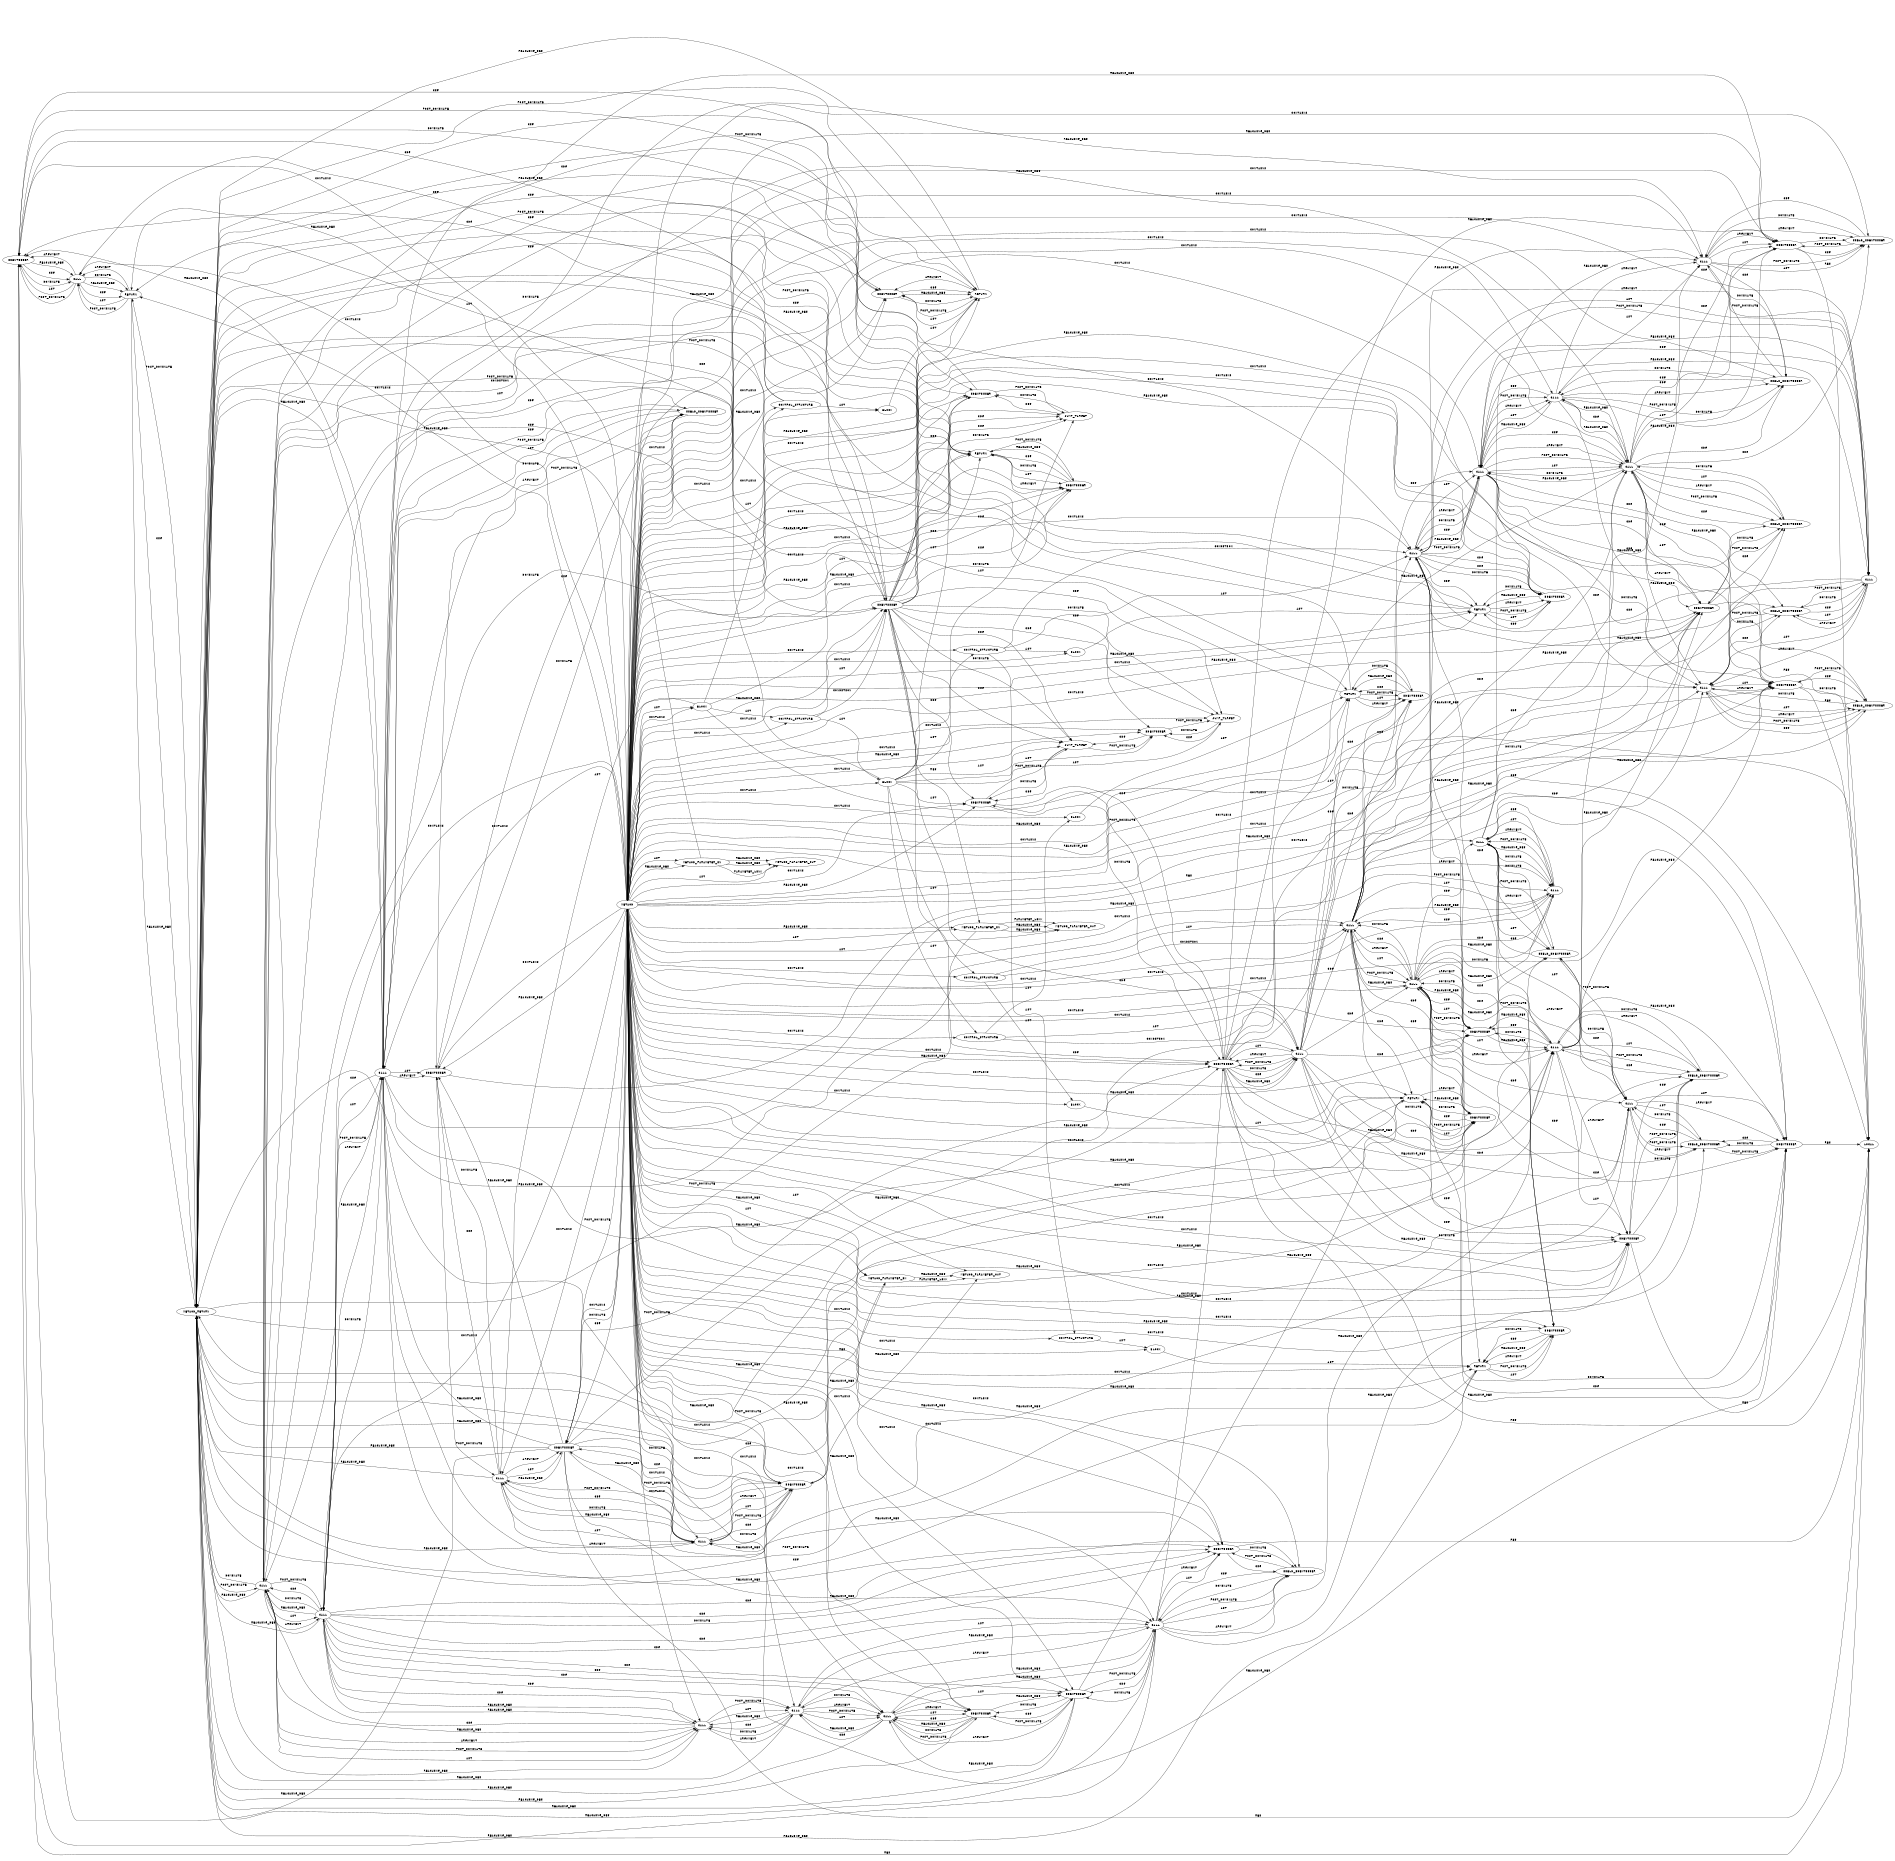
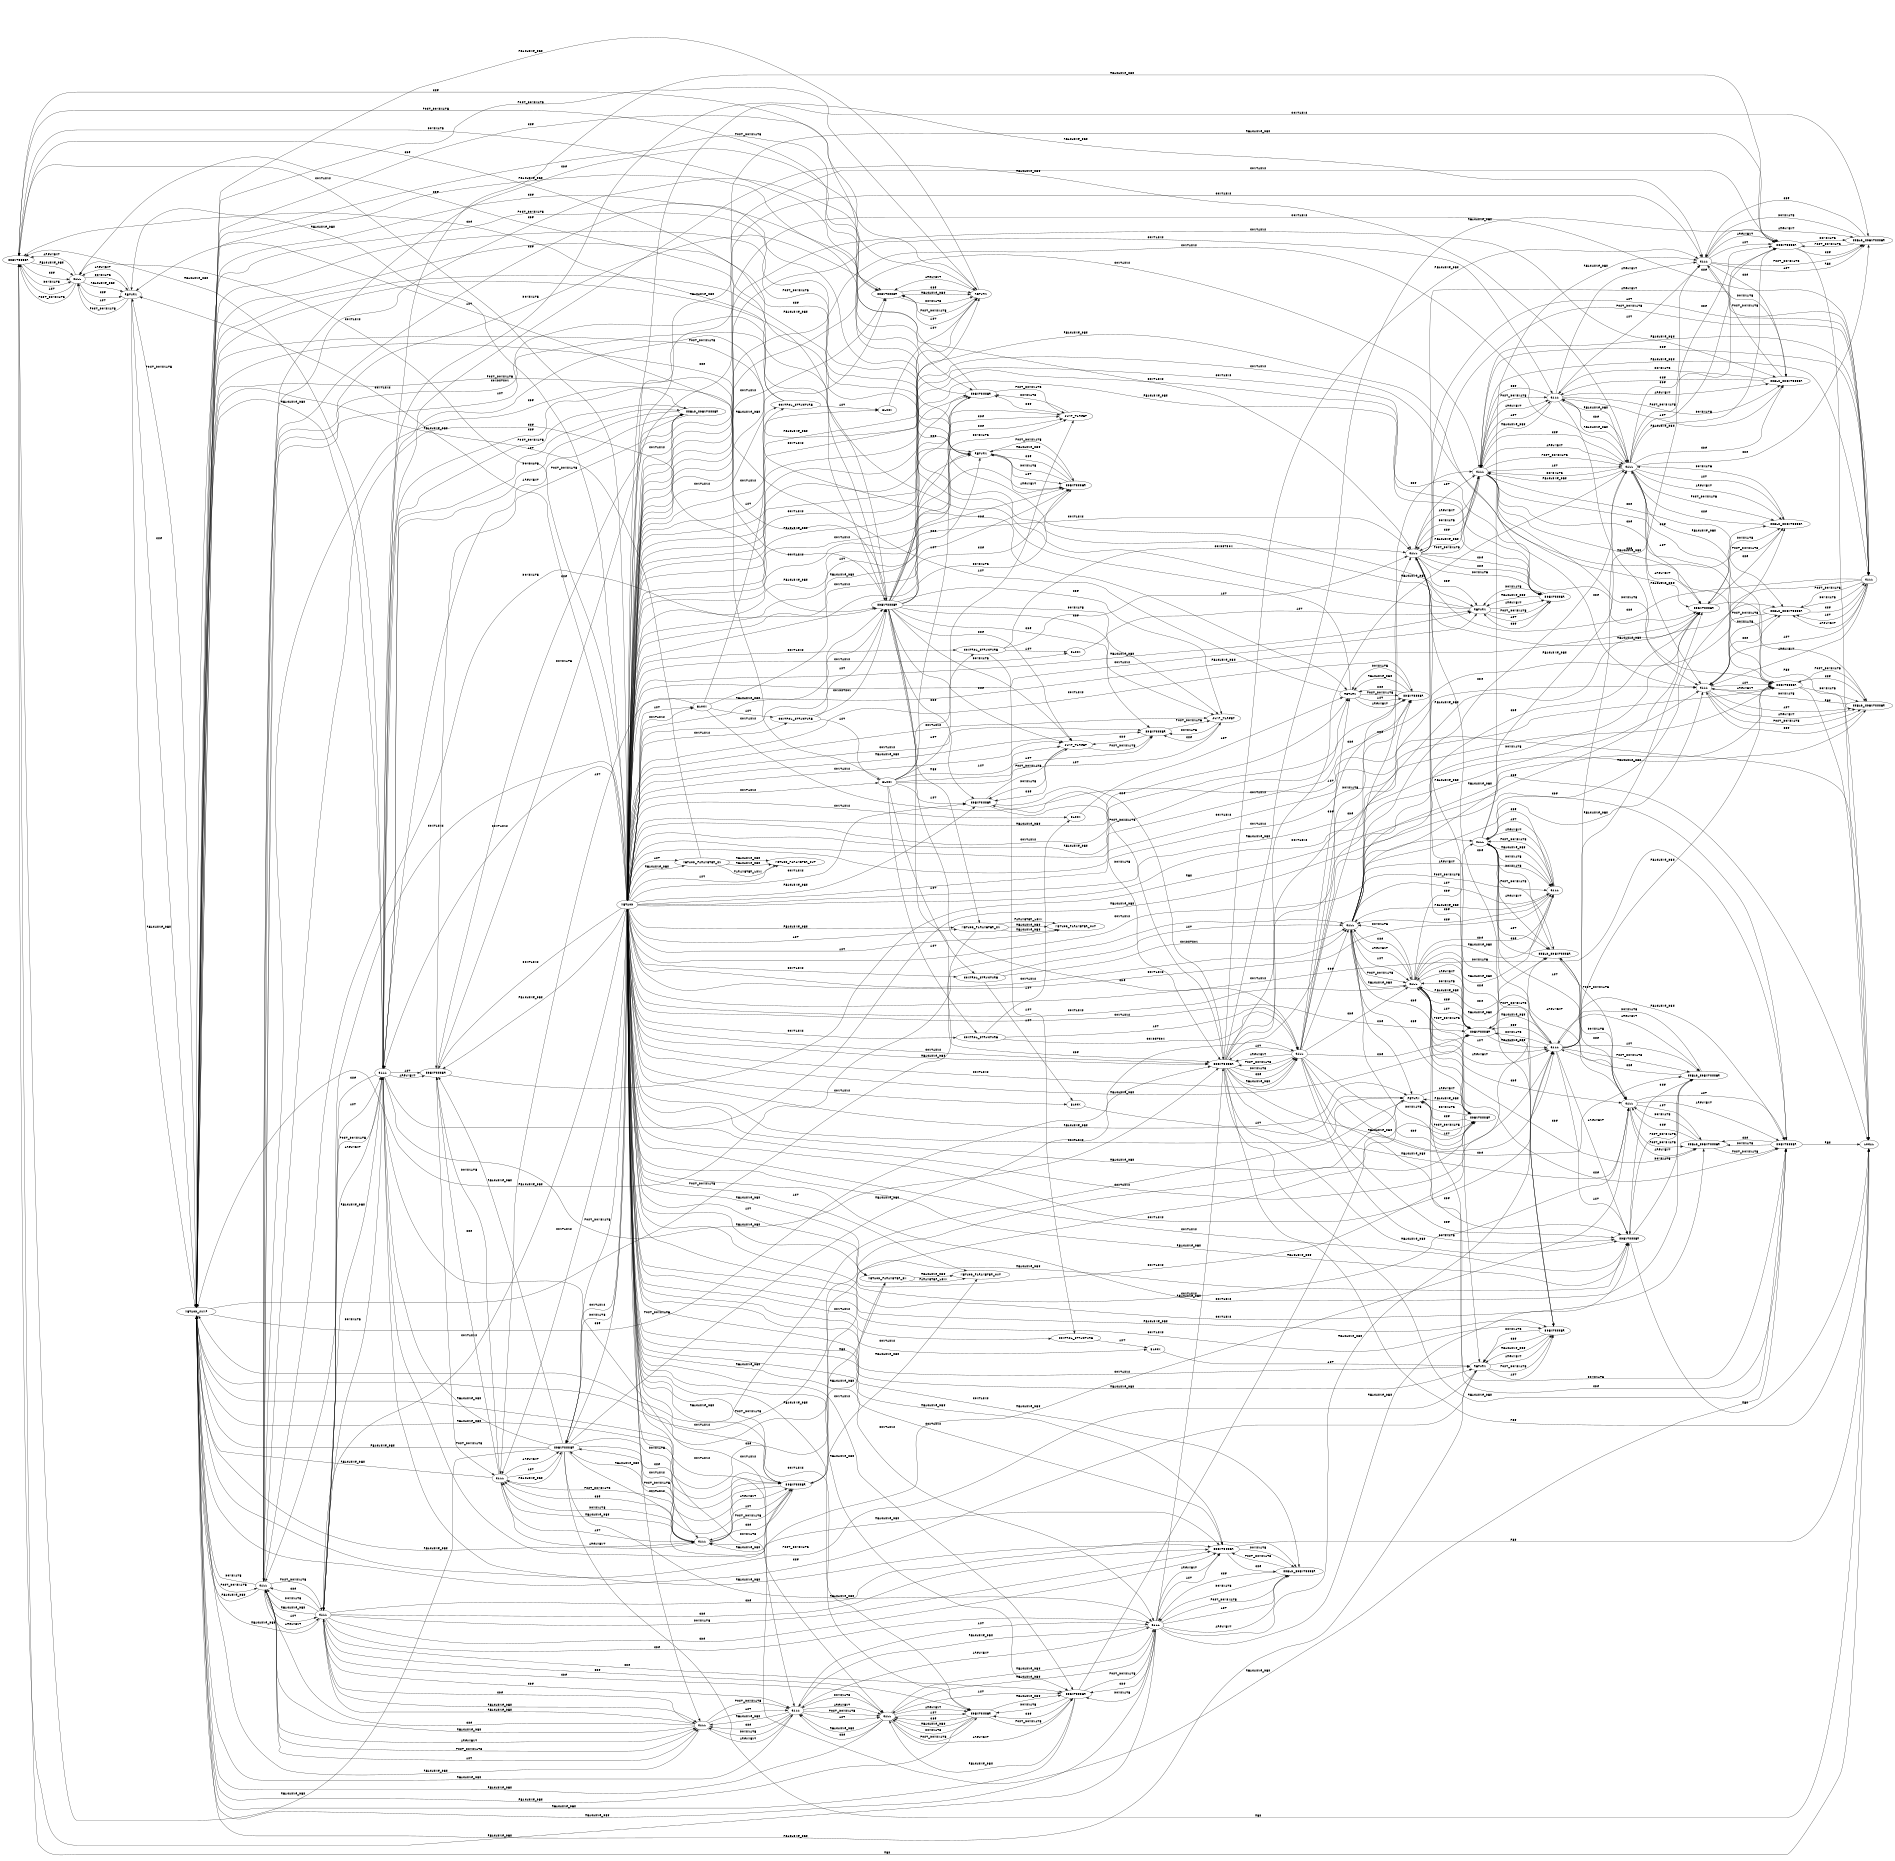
(196, 1312) -> (196, 1312)
